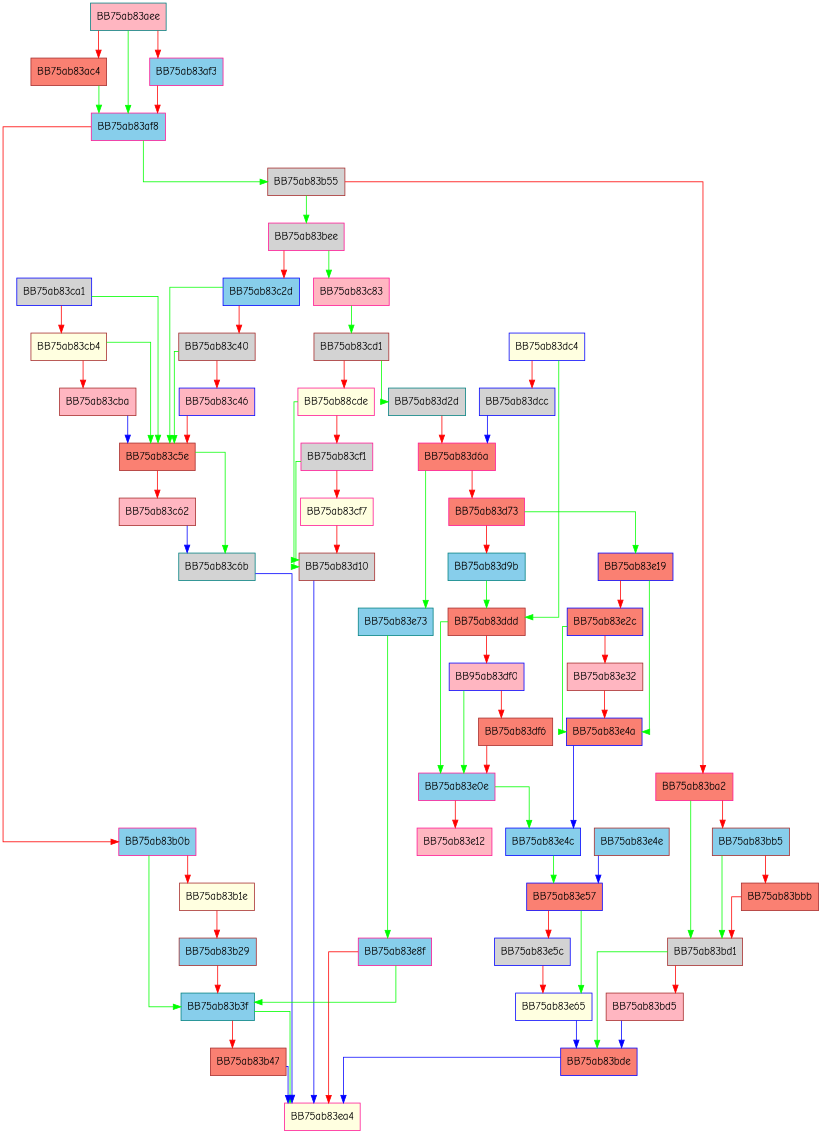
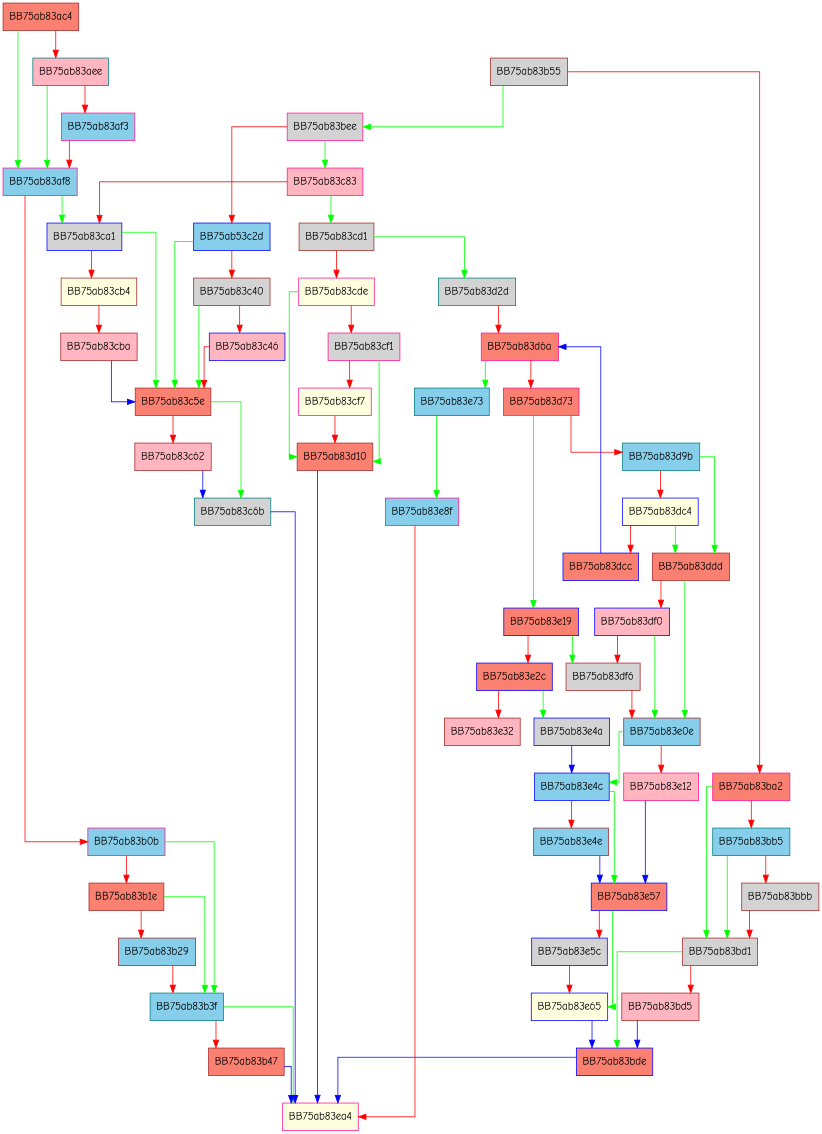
(99, 40) -> (56, 40)
none -> (177, 182)
(181, 182) -> (62, 205)
(261, 292) -> (232, 237)
(151, 367) -> none
(336, 402) -> (336, 292)
(517, 402) -> (601, 567)
none -> (660, 480)
(337, 567) -> (335, 457)
(649, 657) -> (572, 645)
(487, 677) -> (632, 622)
(605, 700) -> none
(516, 732) -> (603, 677)
(604, 732) -> (572, 732)
(457, 787) -> (662, 732)
none -> (571, 810)
none -> (645, 838)
(751, 842) -> (751, 842)
(217, 897) -> (126, 897)
(780, 897) -> (780, 897)
(347, 1002) -> (205, 921)
